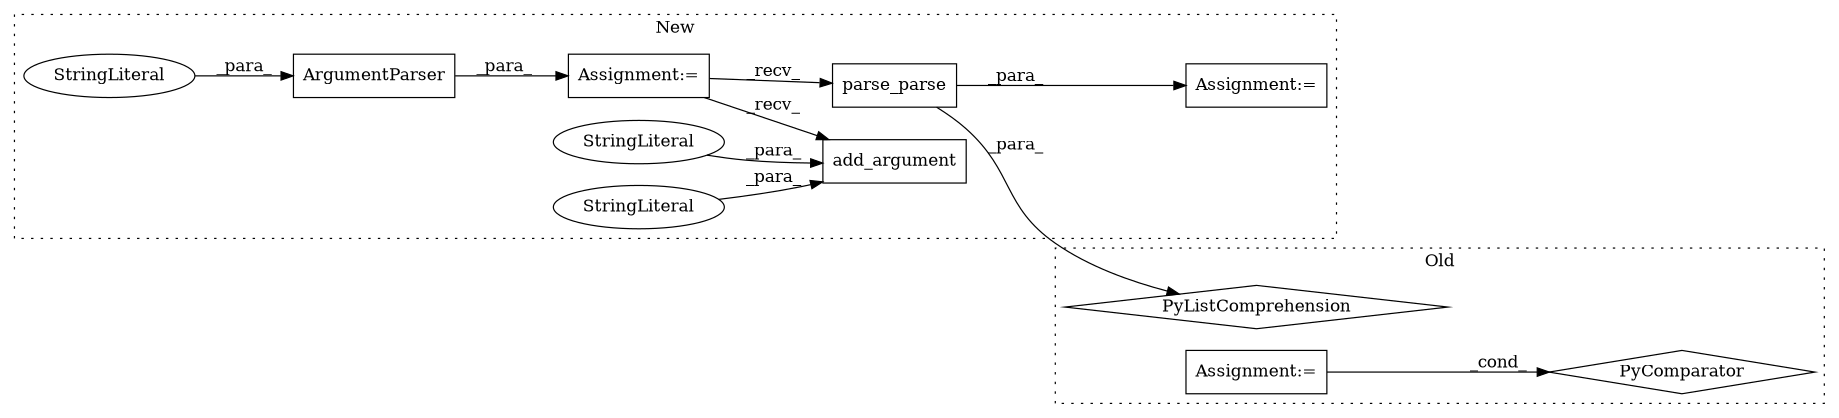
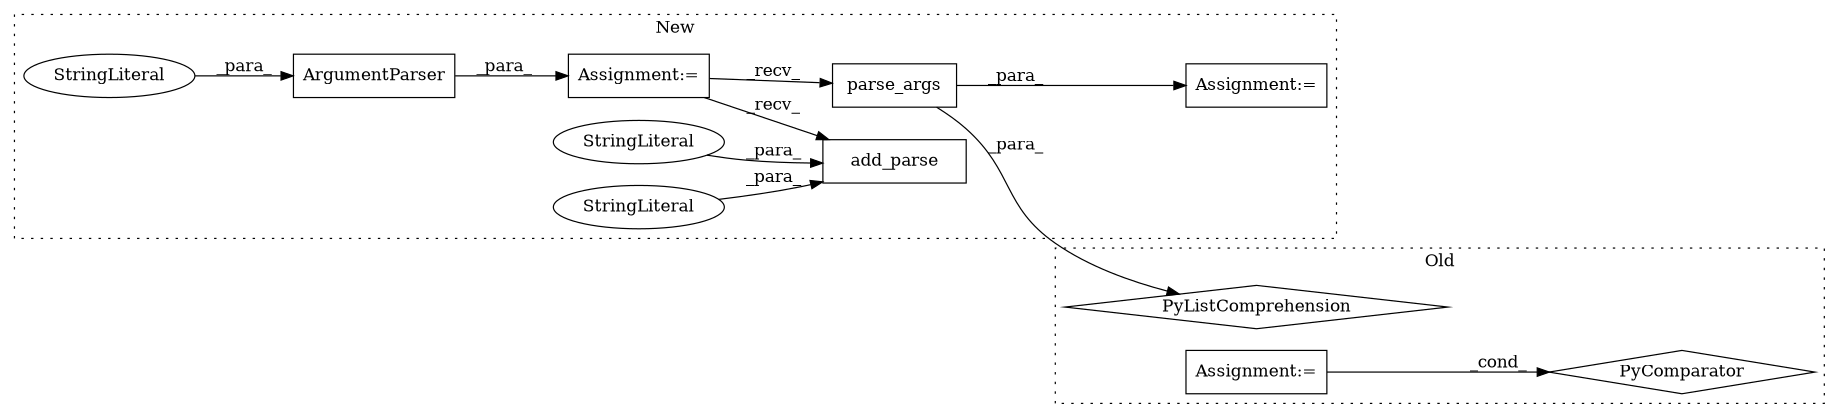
(895, 85) -> (895, 85)
(895, 161) -> (895, 161)
